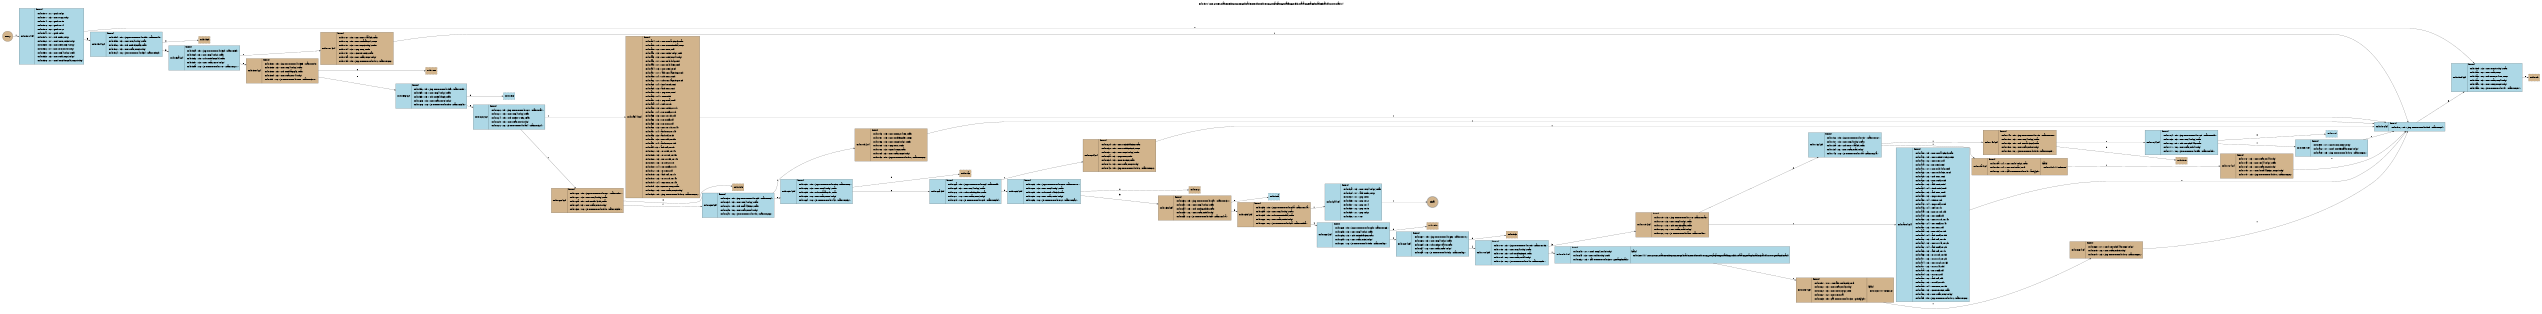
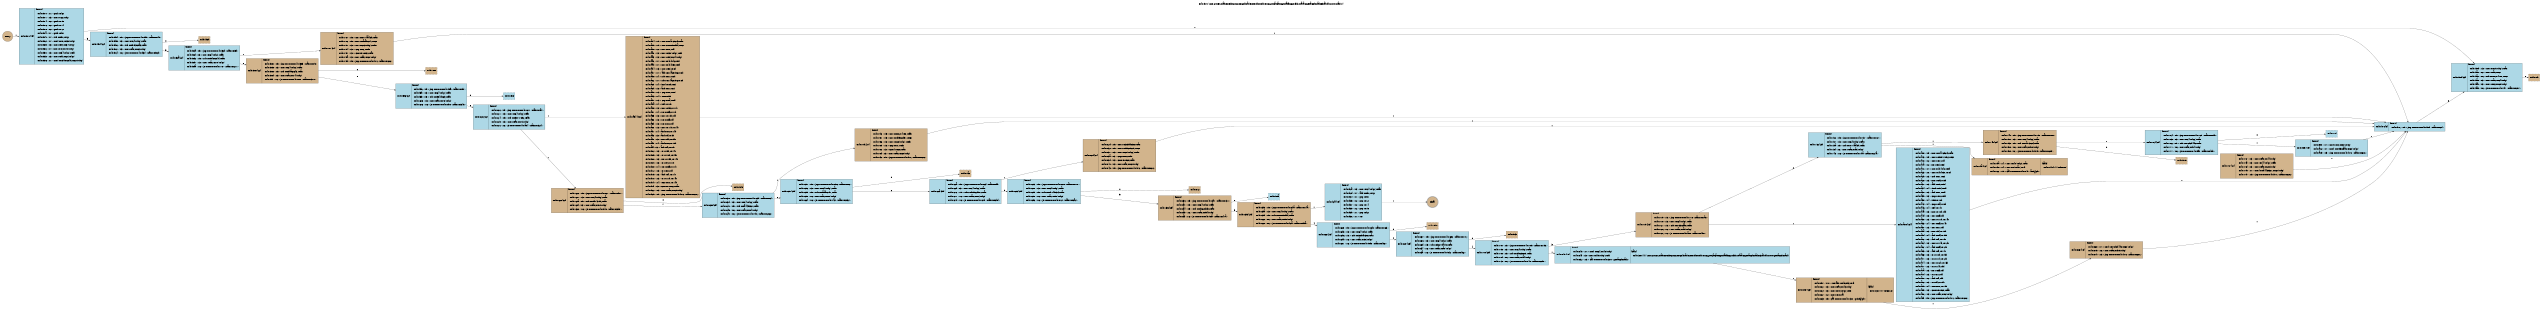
(2143, 166) -> none
